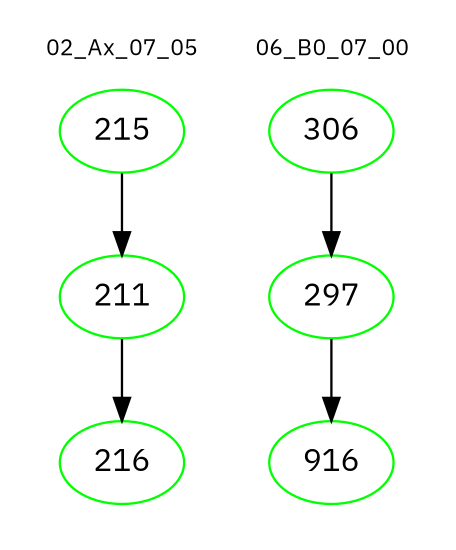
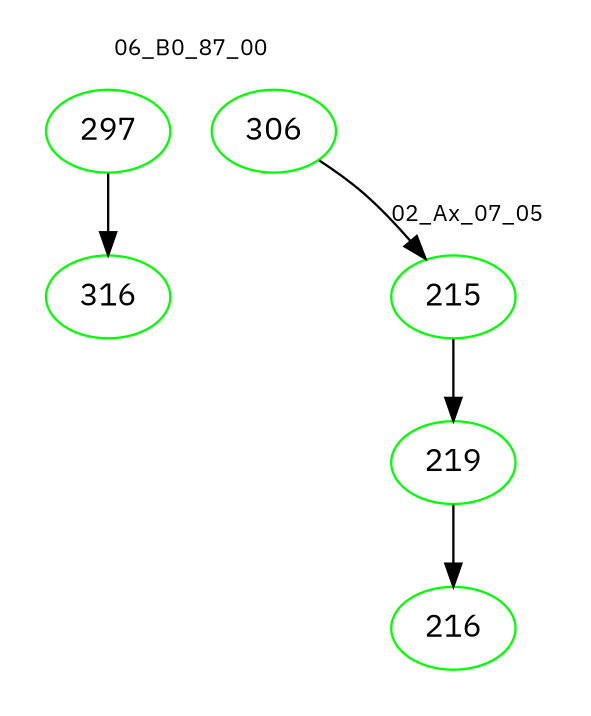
(333, 49) -> (191, 49)
(331, 203) -> (387, 216)
(122, 297) -> (453, 463)
(331, 463) -> (108, 297)
